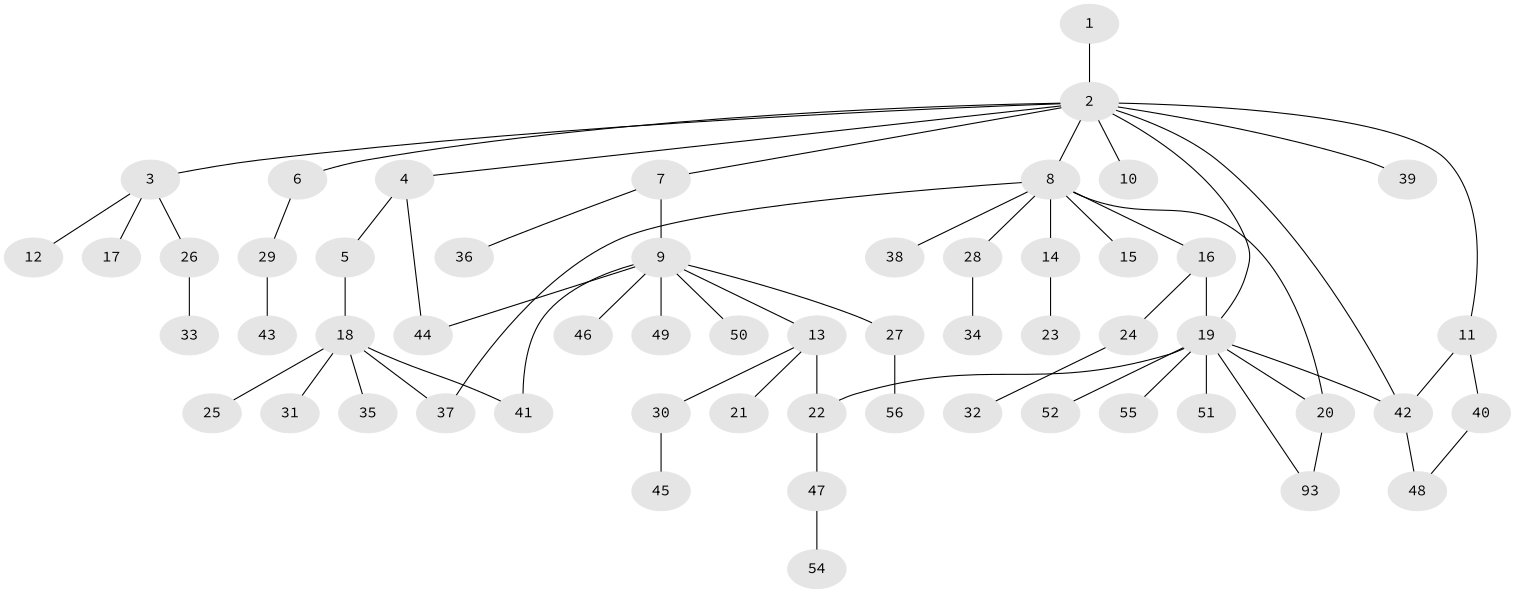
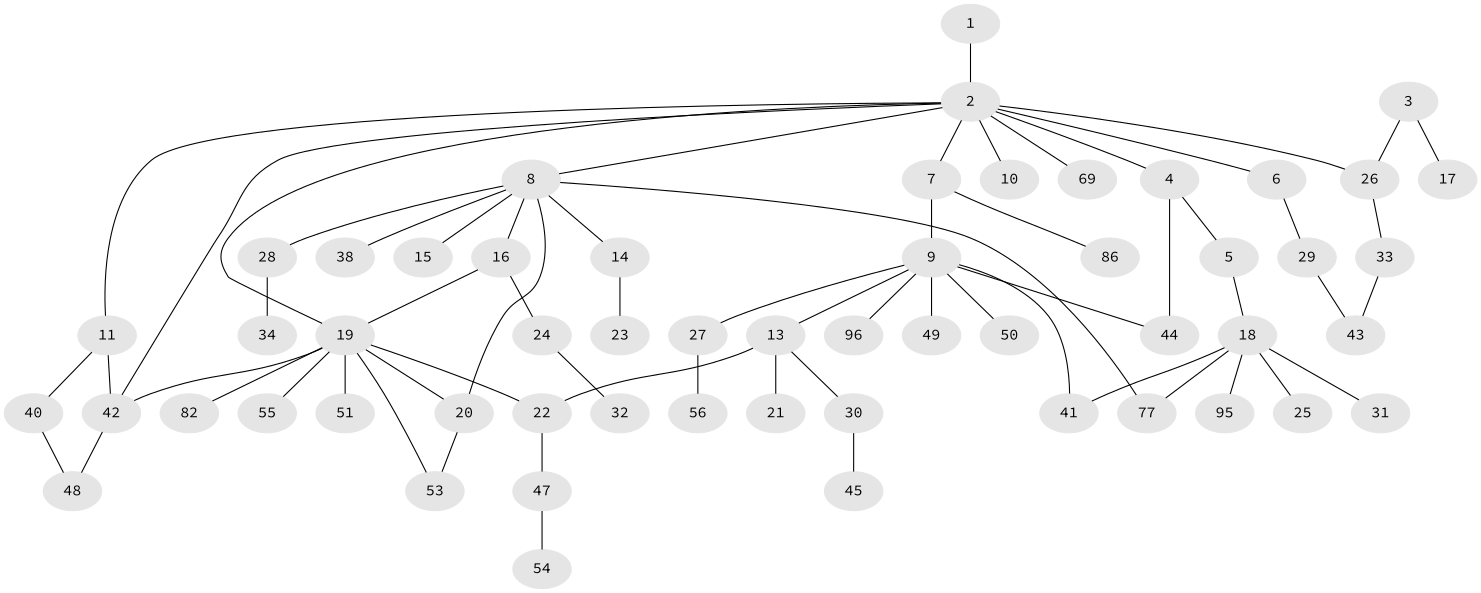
(442, 141) -> (1174, 131)
(1408, 180) -> (1087, 180)
(34, 258) -> none
(464, 258) -> (1110, 258)
none -> (1370, 296)
(583, 335) -> (854, 335)
(368, 413) -> (1225, 413)
(446, 413) -> (1147, 413)
(1051, 413) -> (189, 413)
(1310, 491) -> (435, 491)
